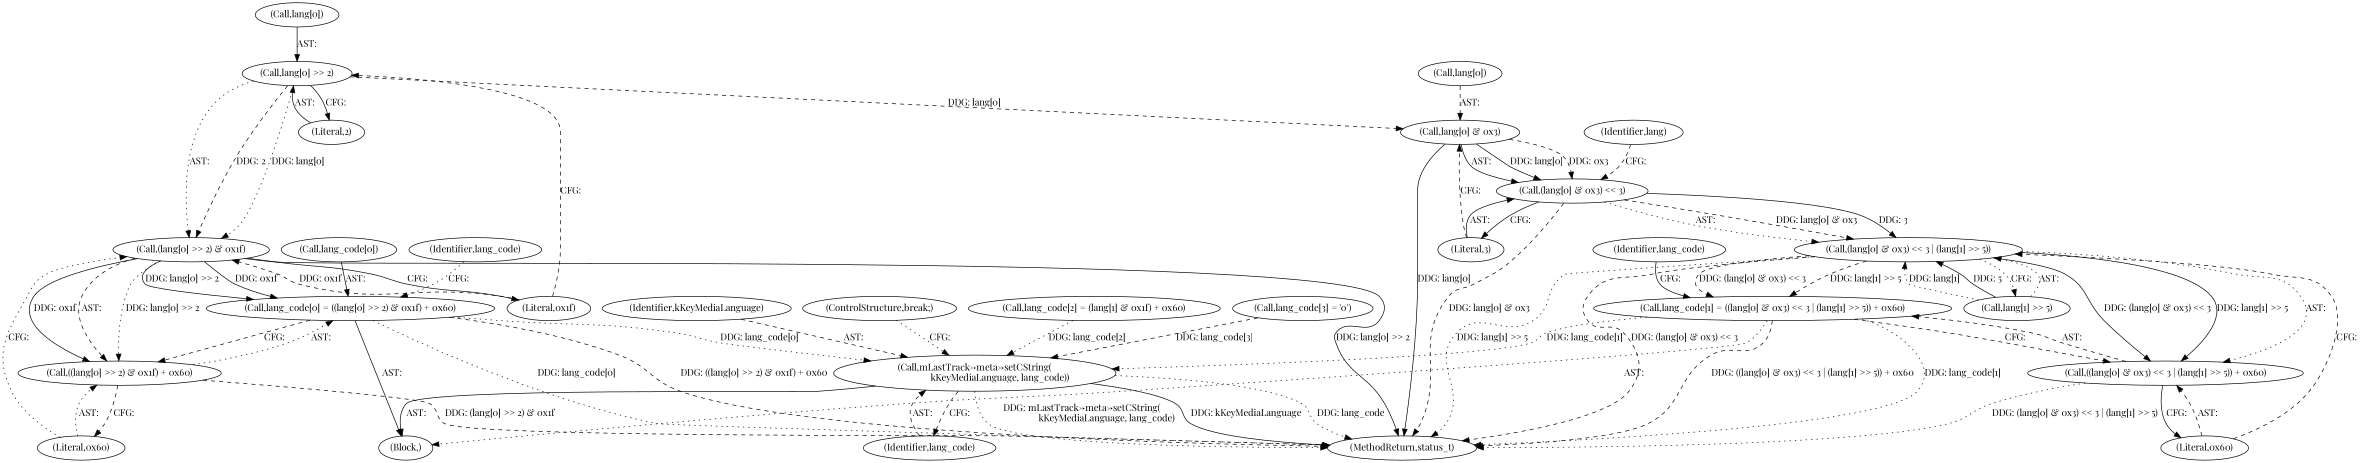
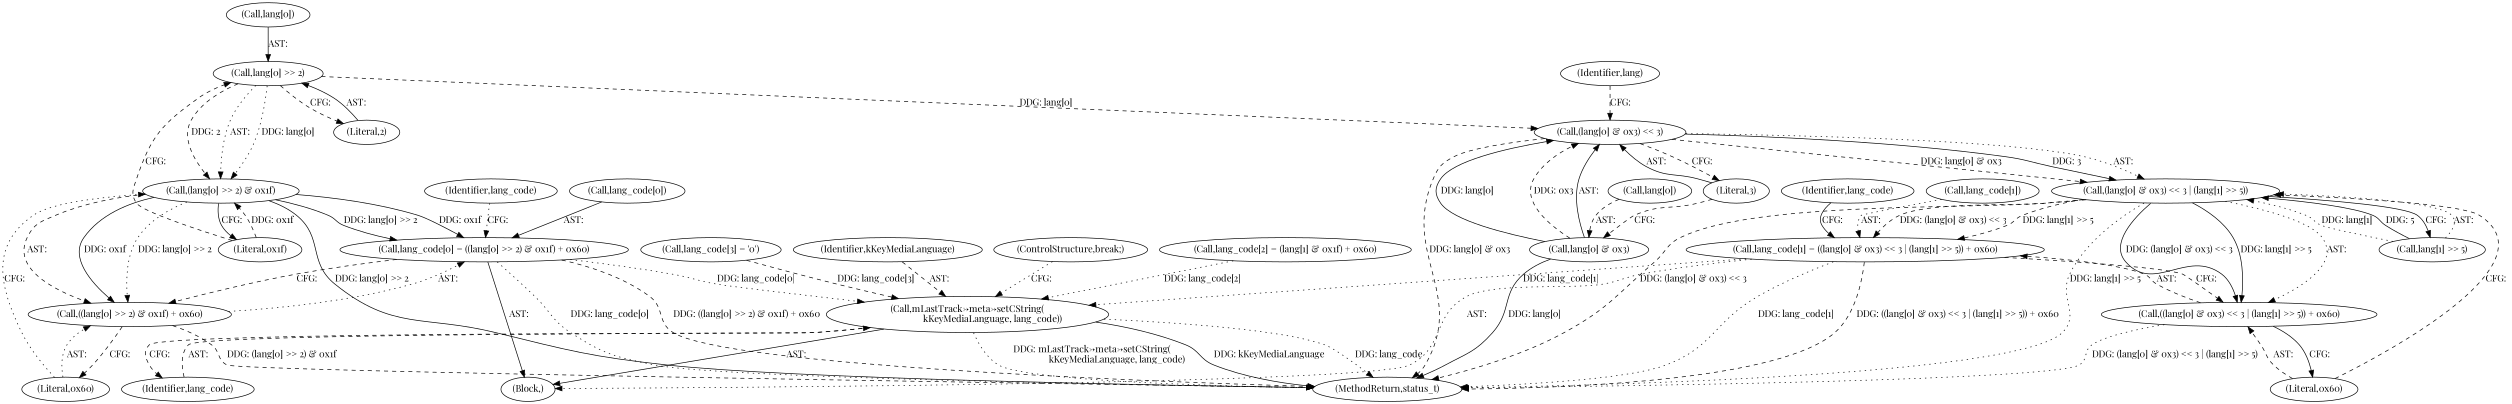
(321, 98) -> (307, 106)
(873, 103) -> (926, 102)
none -> (1983, 191)
(1511, 215) -> (1677, 159)
(2001, 271) -> (2353, 203)
